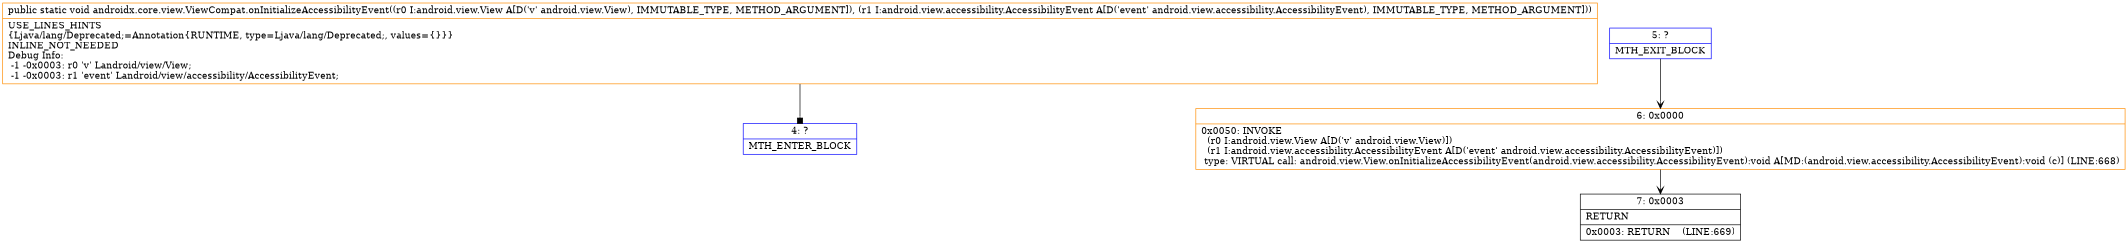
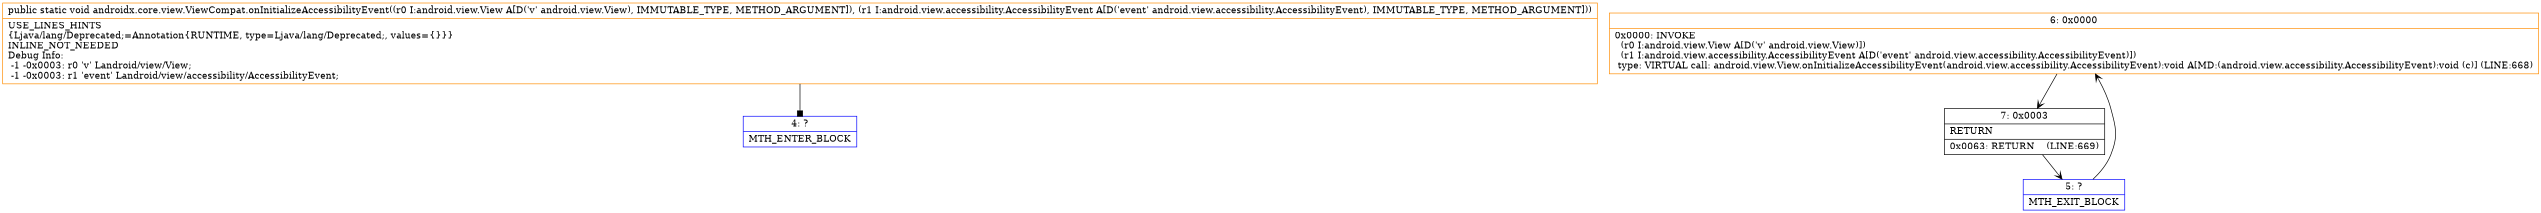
(1245, 131) -> (1658, 36)
none -> (2050, 164)
(1660, 232) -> (2025, 147)
